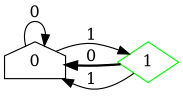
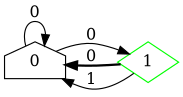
(92, 36) -> (92, 36)
